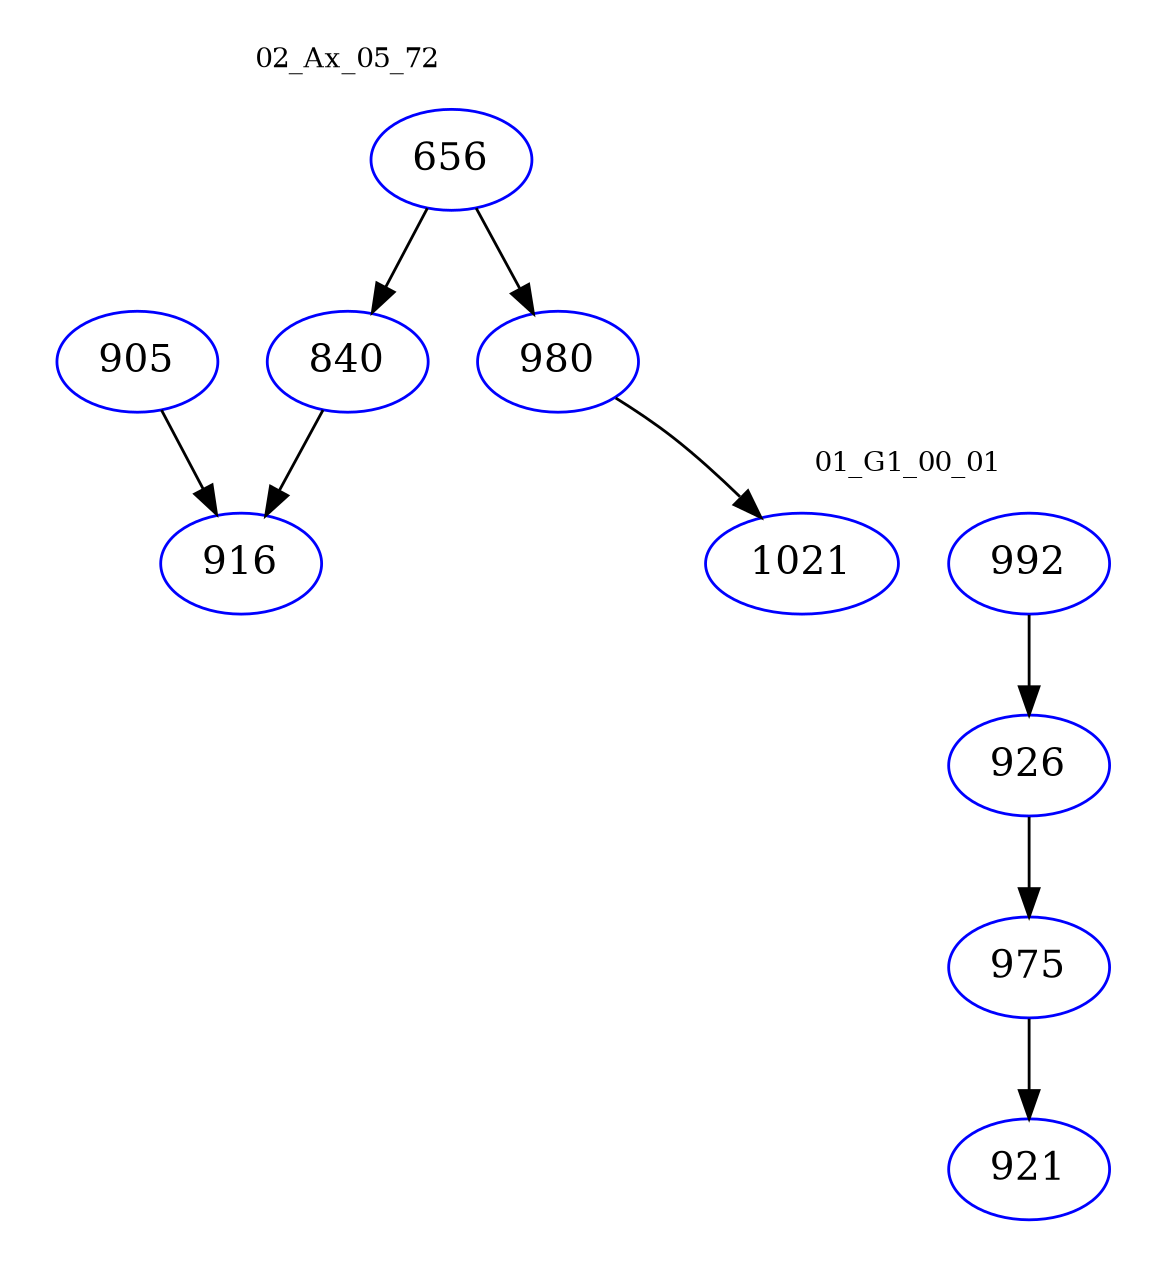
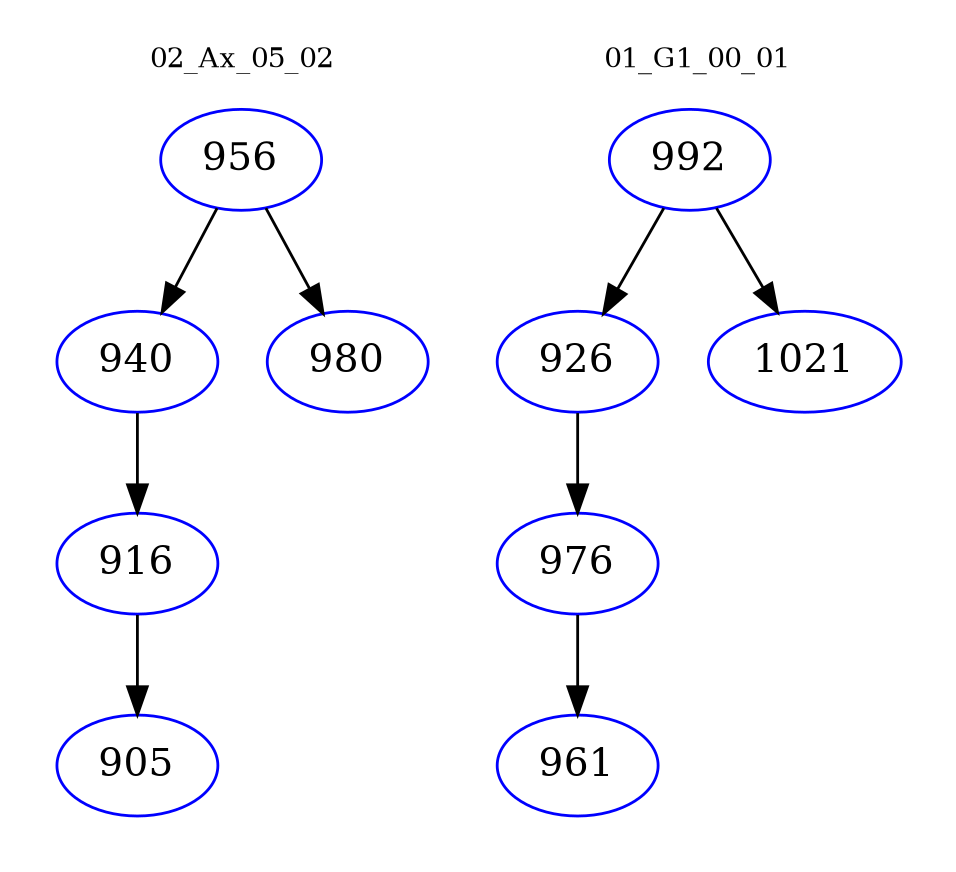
(348, 60) -> (243, 60)
(451, 160) -> (241, 160)
(348, 362) -> (137, 362)
(182, 450) -> (137, 651)
(702, 462) -> (740, 248)
(1029, 967) -> (578, 564)
(1029, 1169) -> (578, 766)
